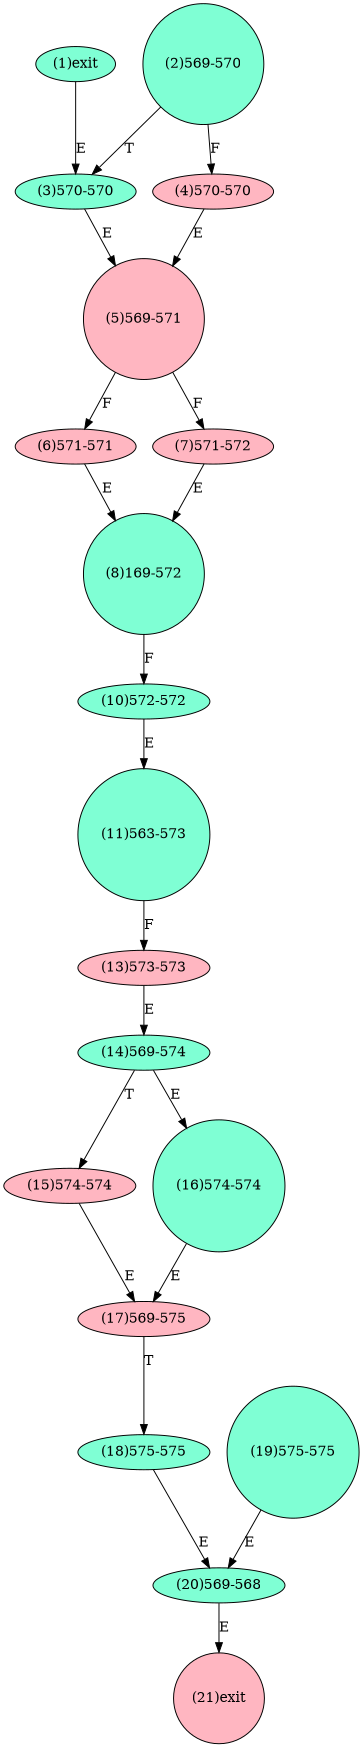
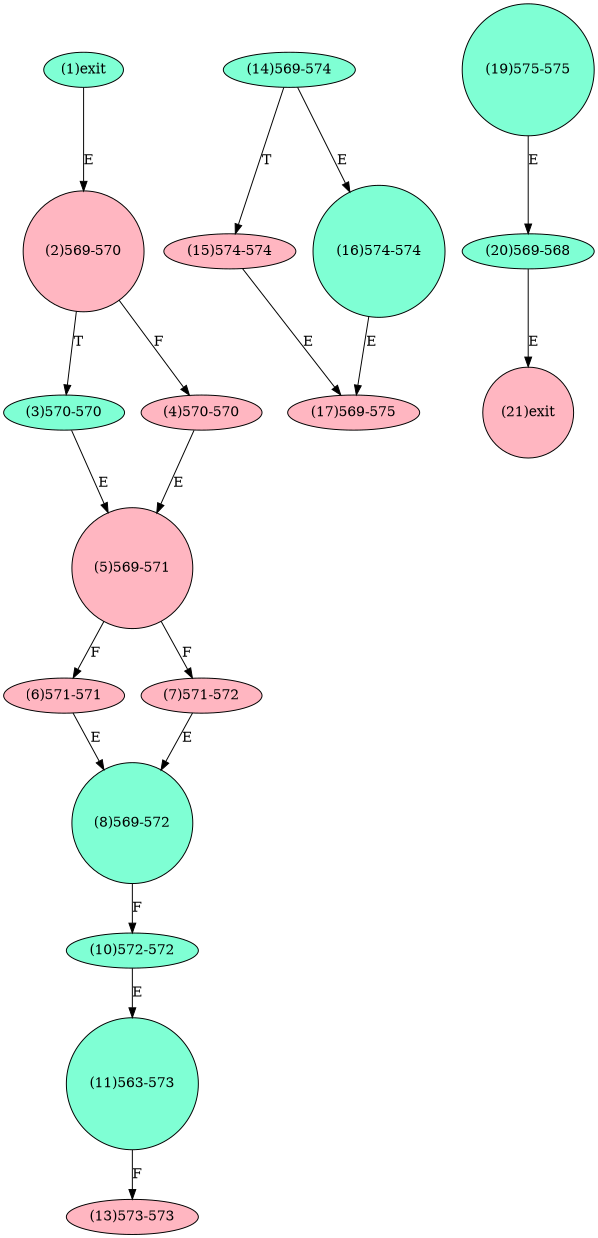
(203, 64) -> (84, 251)
(76, 123) -> (84, 134)
(144, 574) -> (132, 823)
(144, 1005) -> none
(144, 1452) -> none
